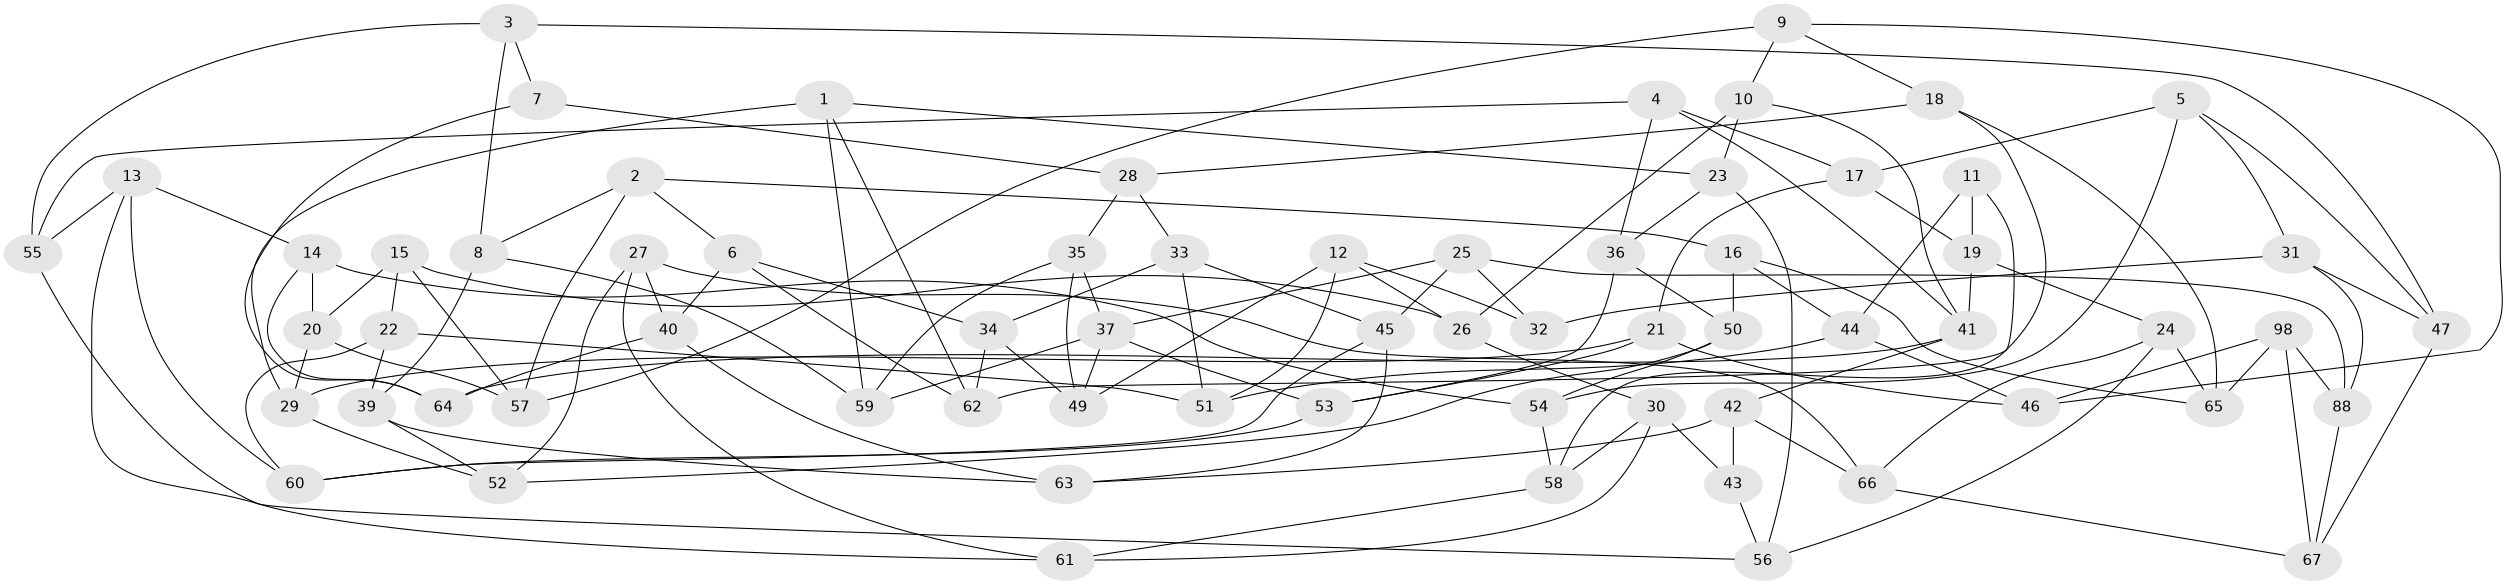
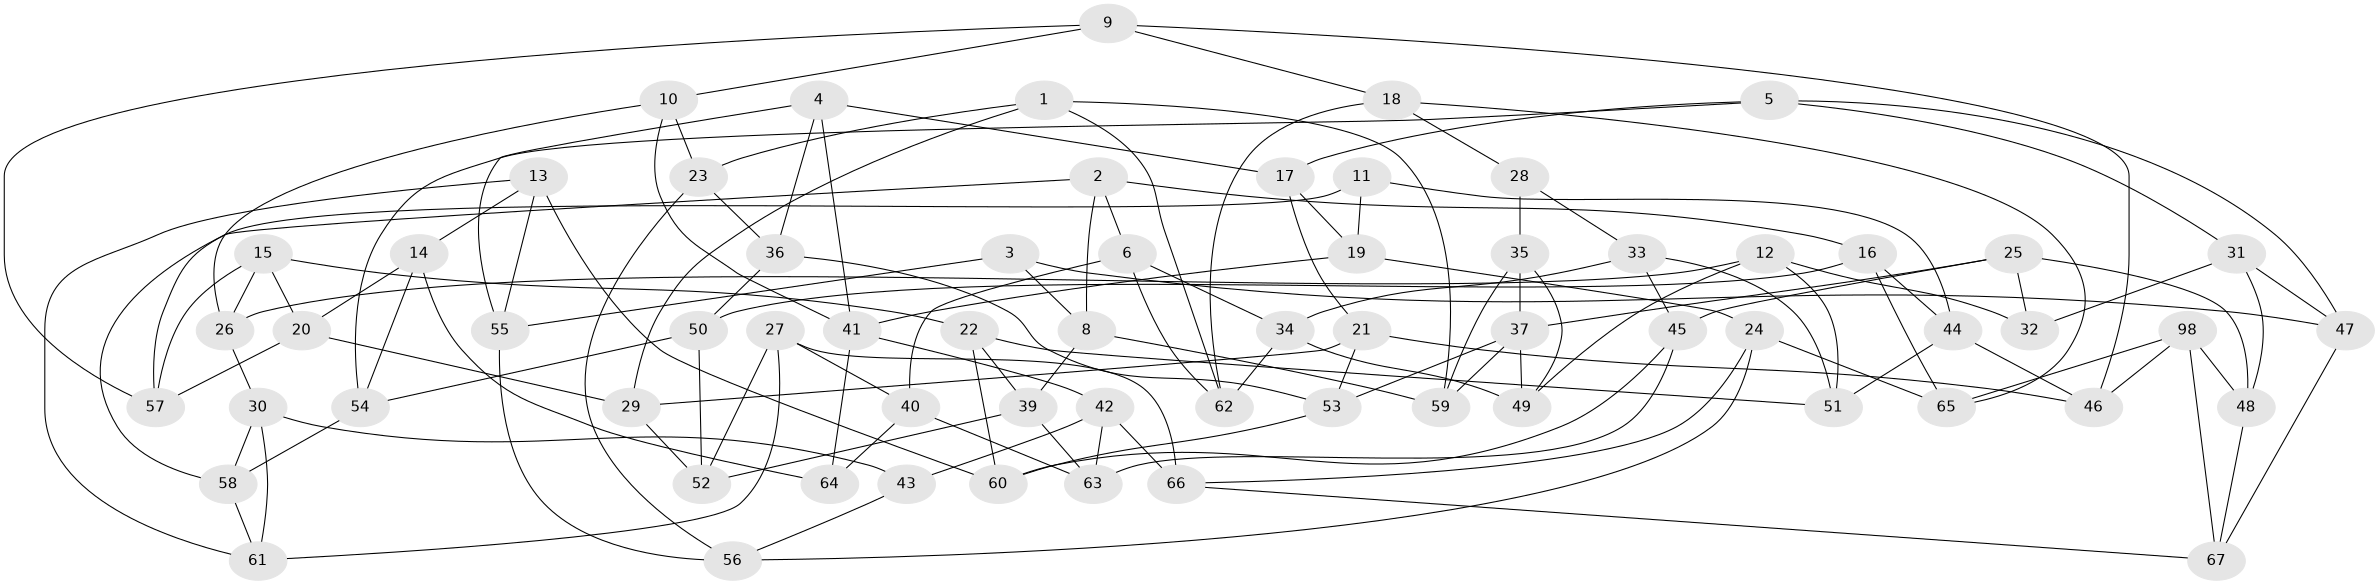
(538, 100) -> none
(2342, 407) -> (2246, 407)
